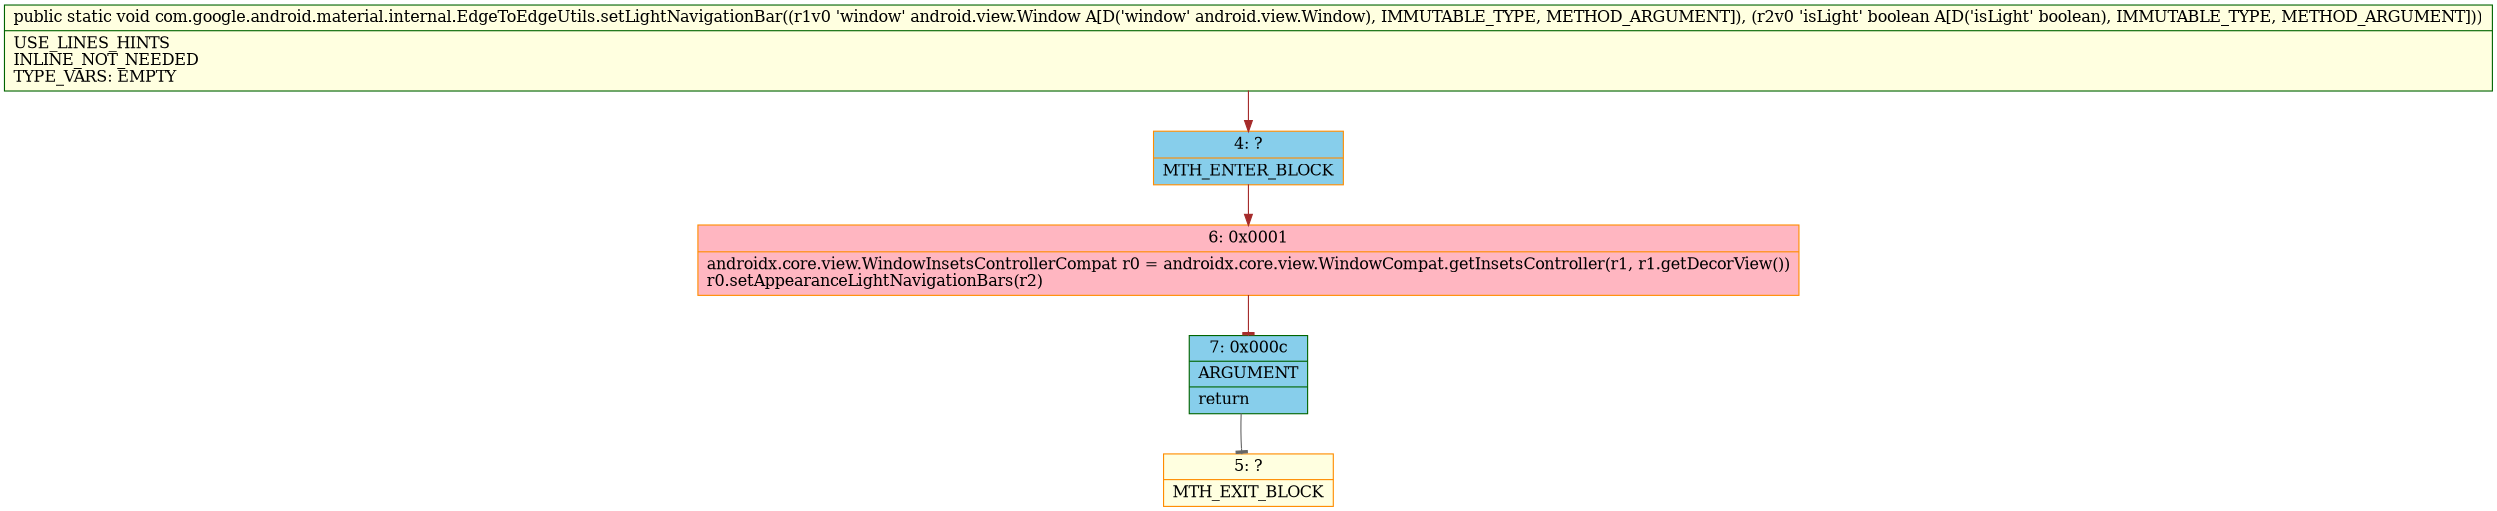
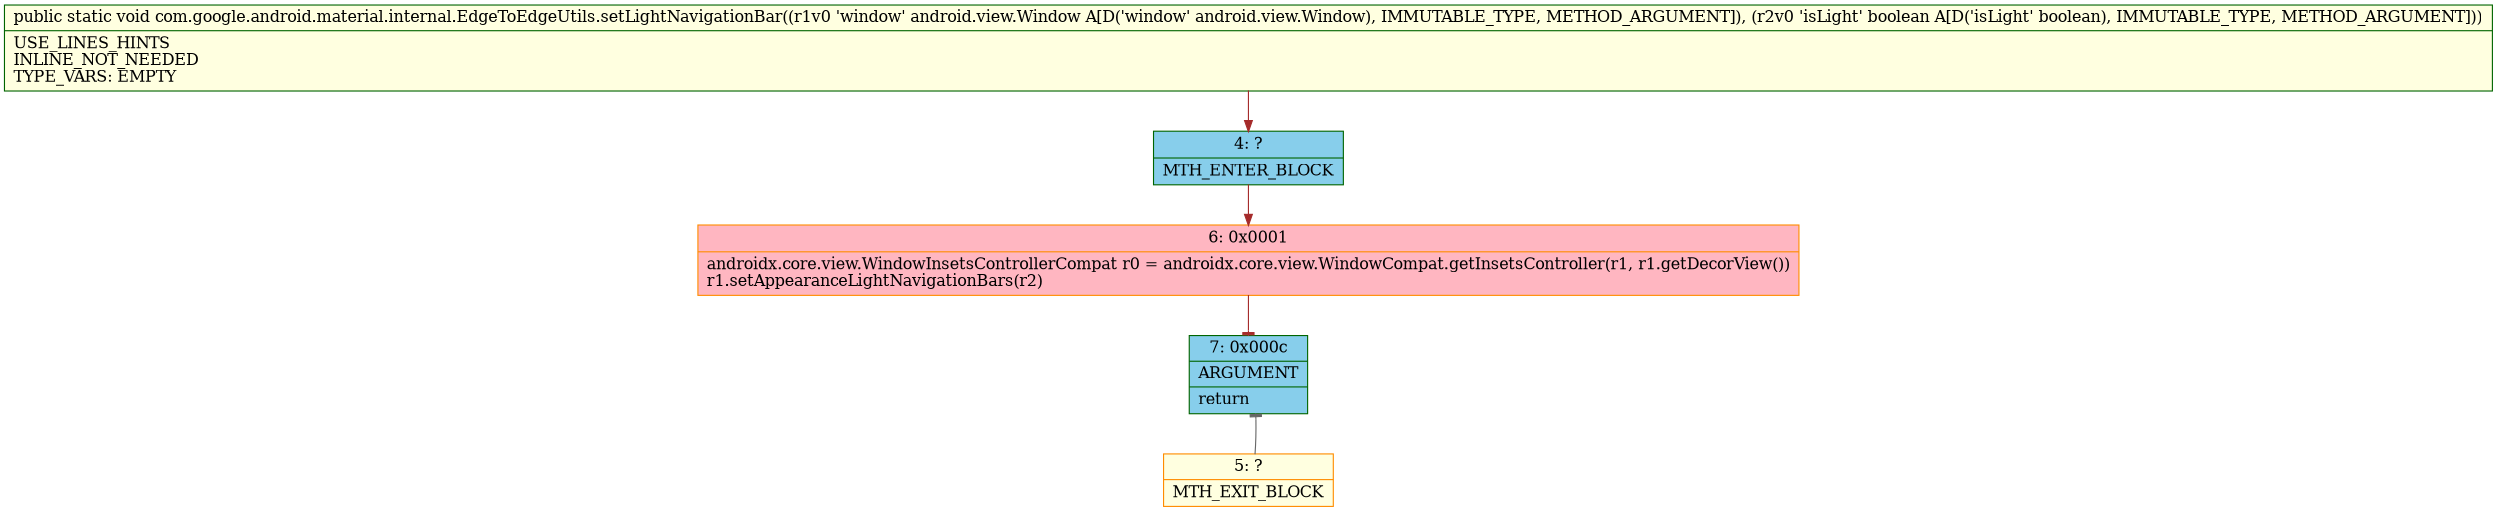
(1248, 158) -> (1248, 158)
(875, 281) -> (875, 281)
(1241, 431) -> (1256, 437)
